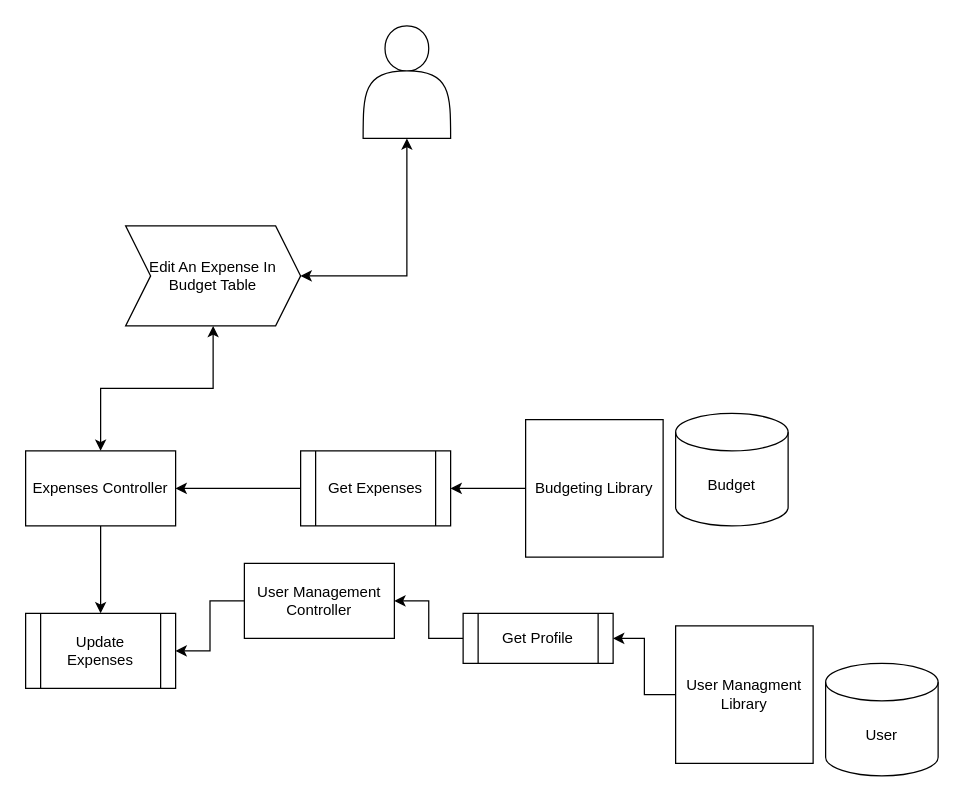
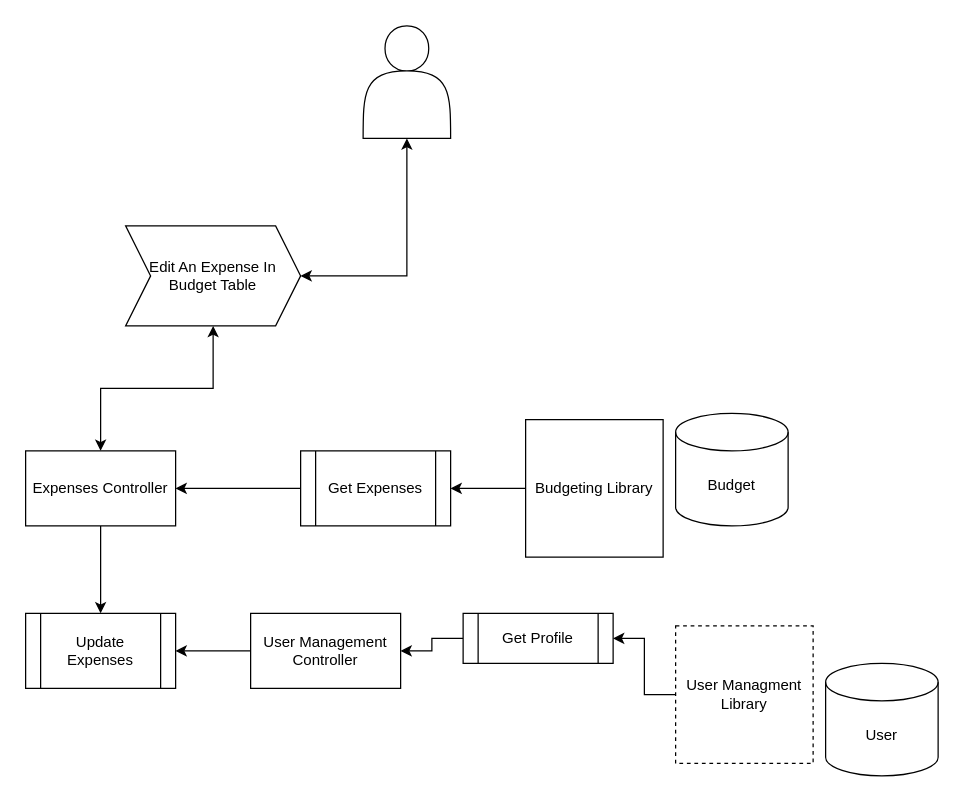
(319, 601) -> (326, 651)
(744, 694) -> (744, 694)
